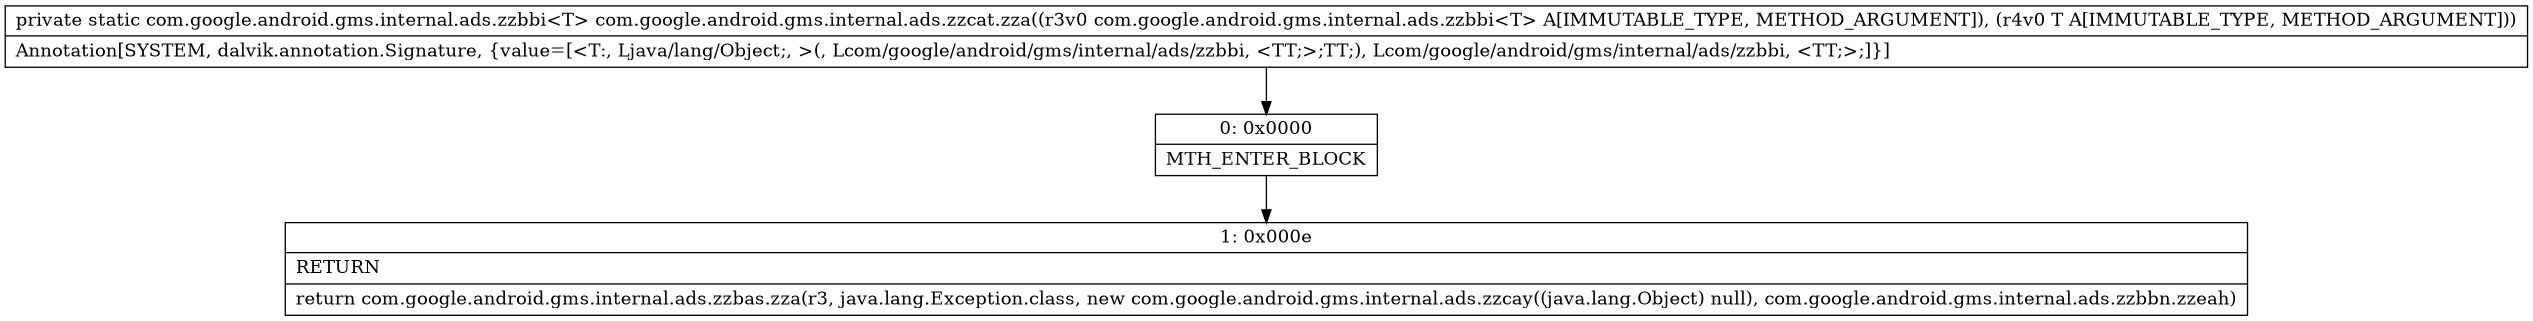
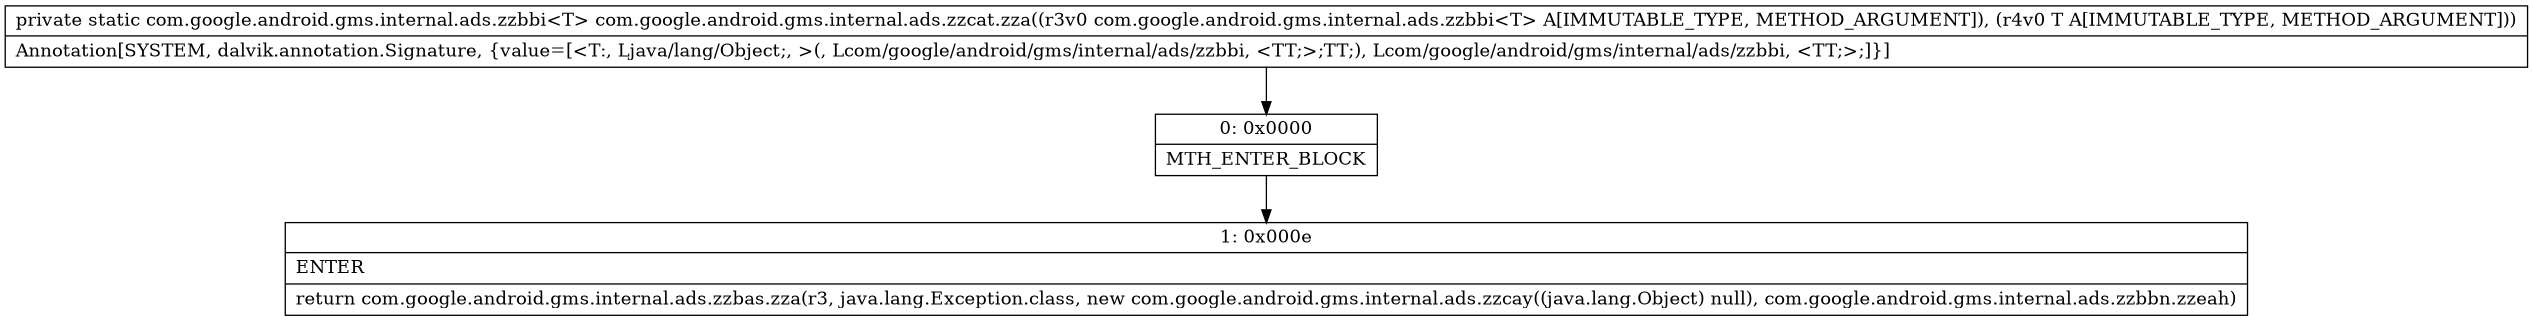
(338, 268) -> (330, 268)
